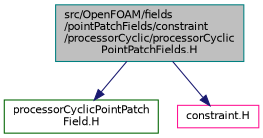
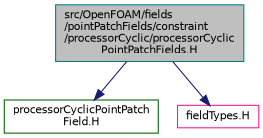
(218, 117) -> (218, 117)
